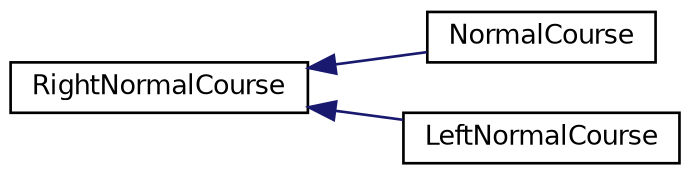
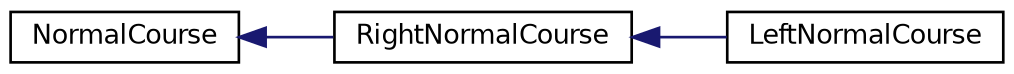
(381, 58) -> (299, 37)
